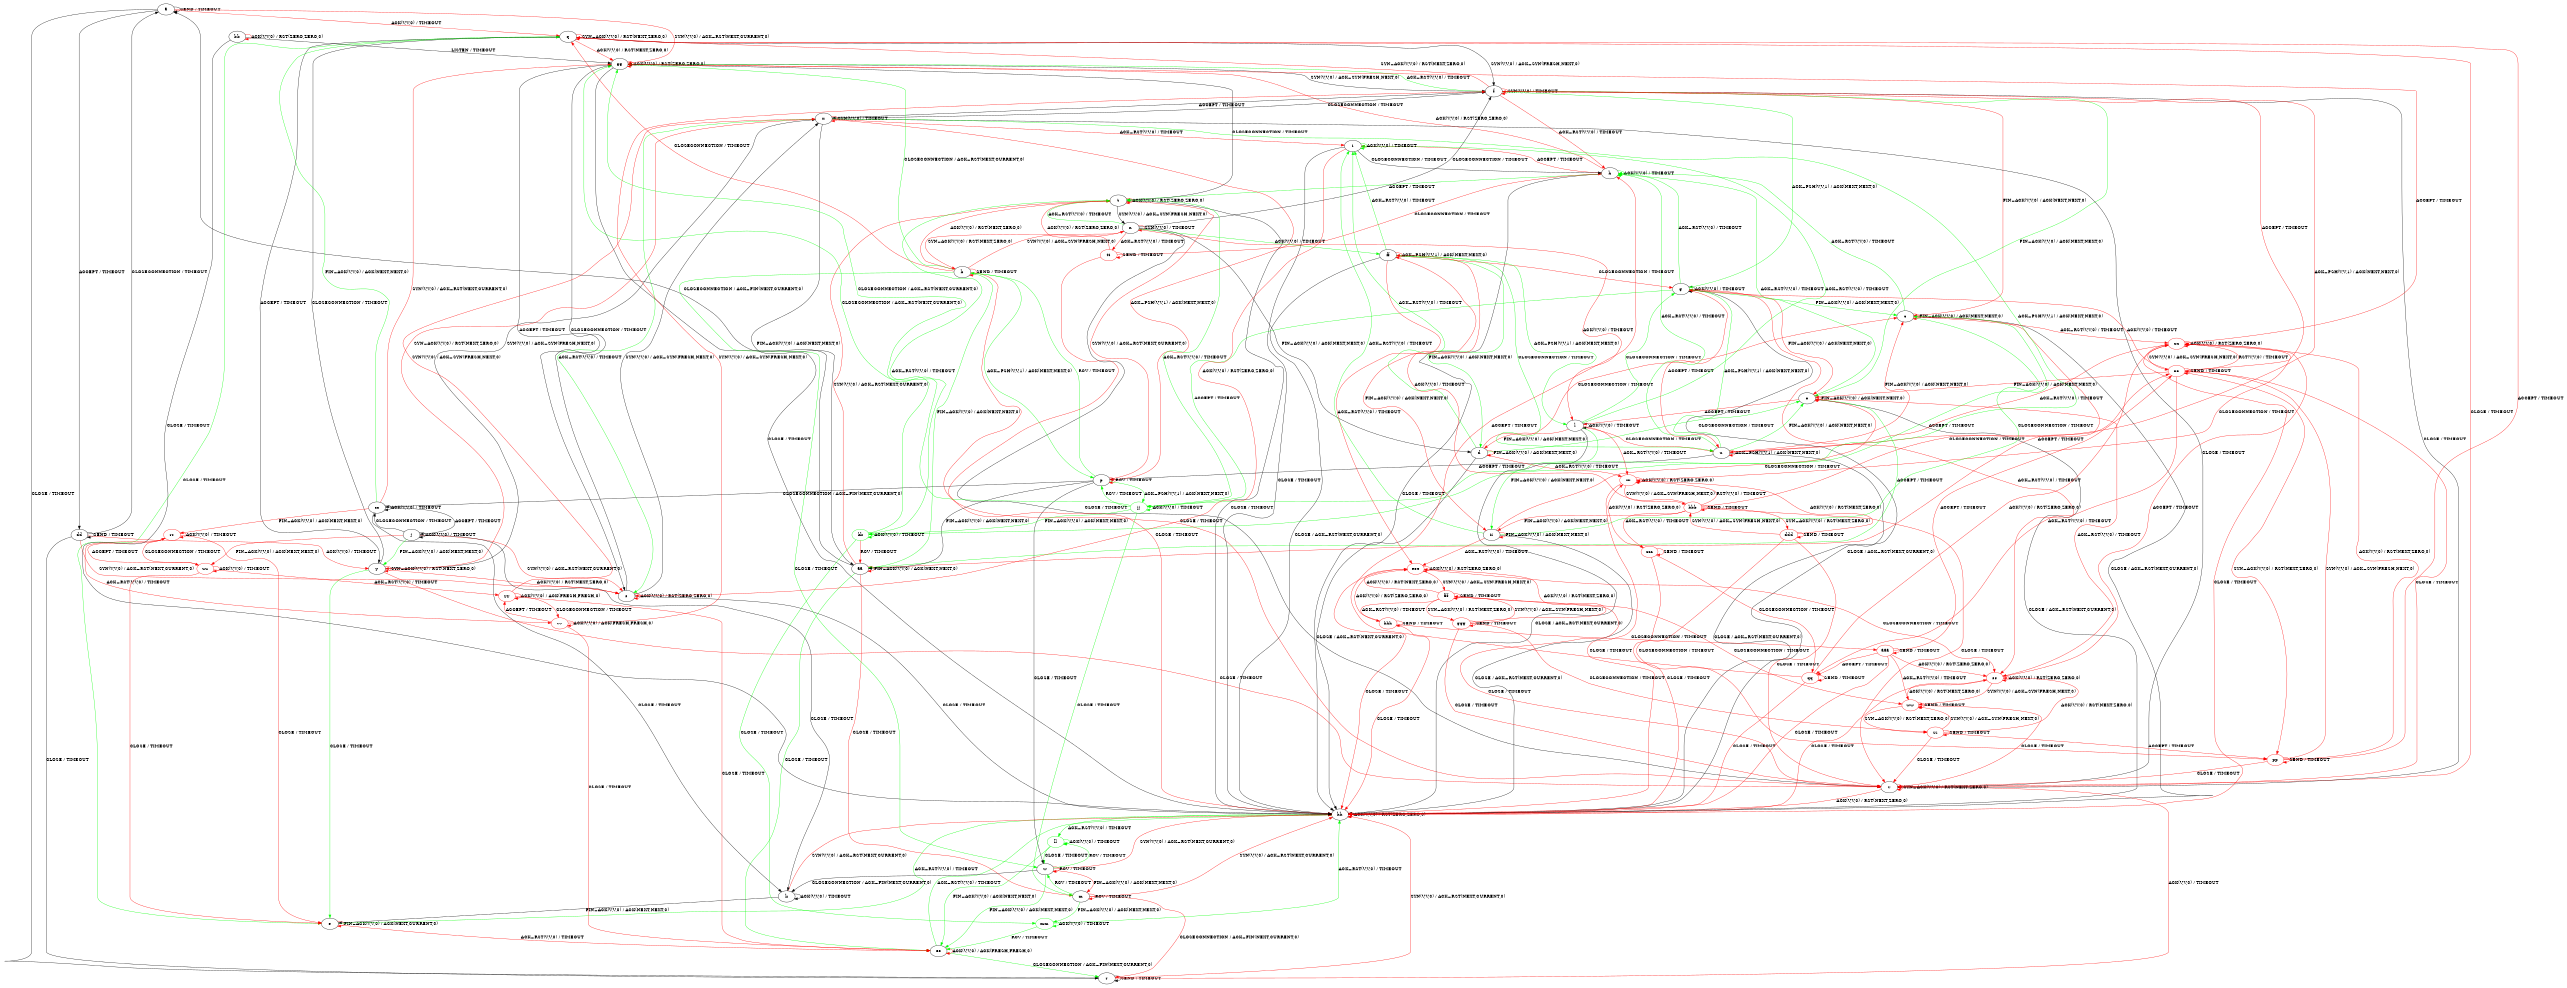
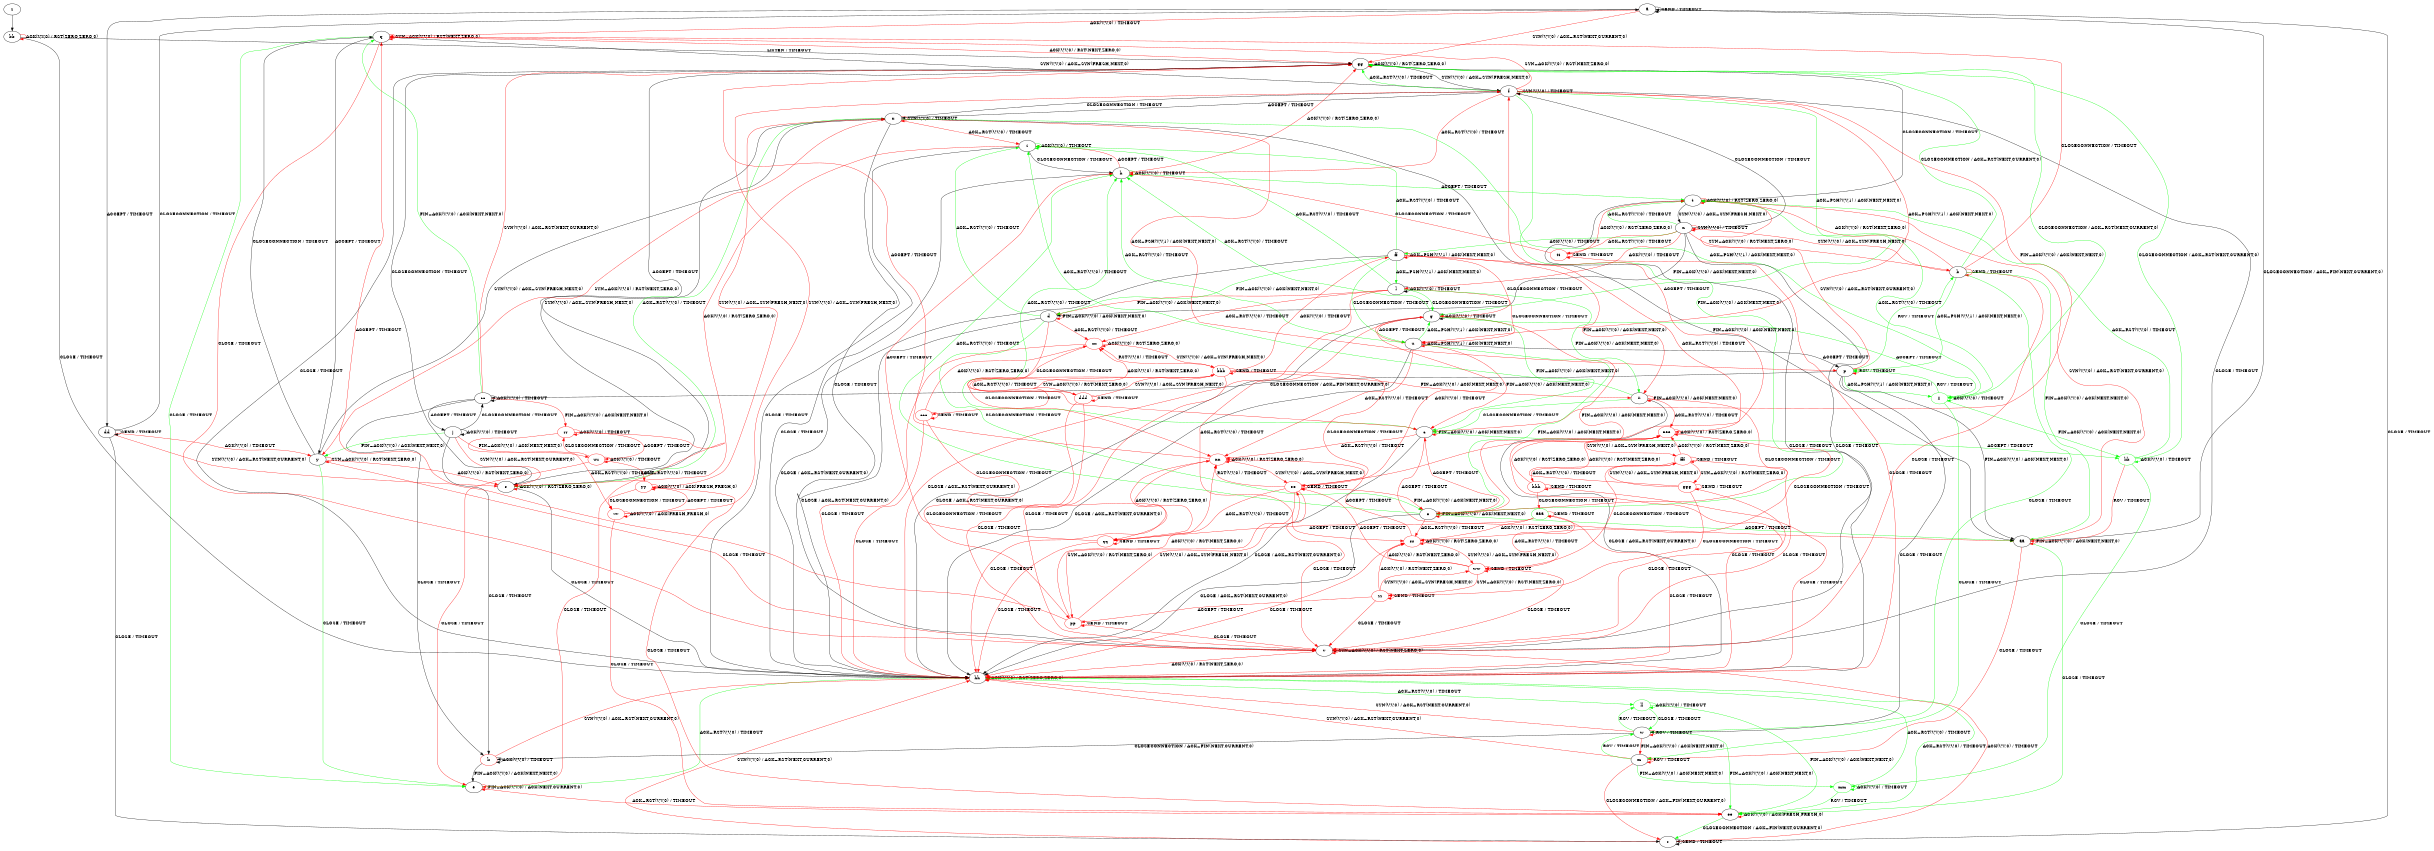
none -> (12, 9)
(1693, 412) -> (1481, 493)
(1970, 484) -> (1375, 550)
(1567, 614) -> (1054, 429)
(1885, 651) -> (1540, 514)
(787, 896) -> (489, 760)
